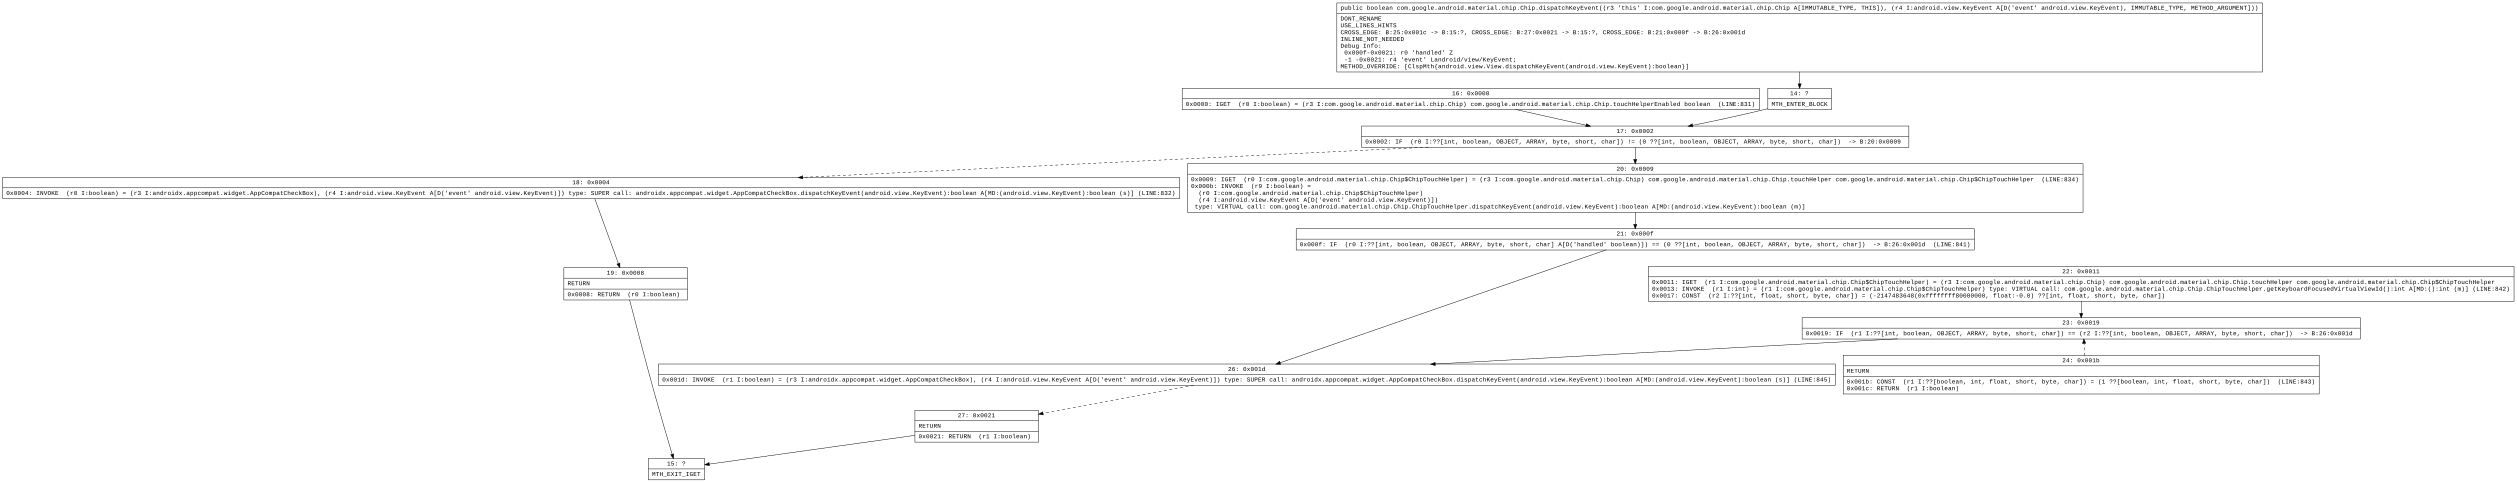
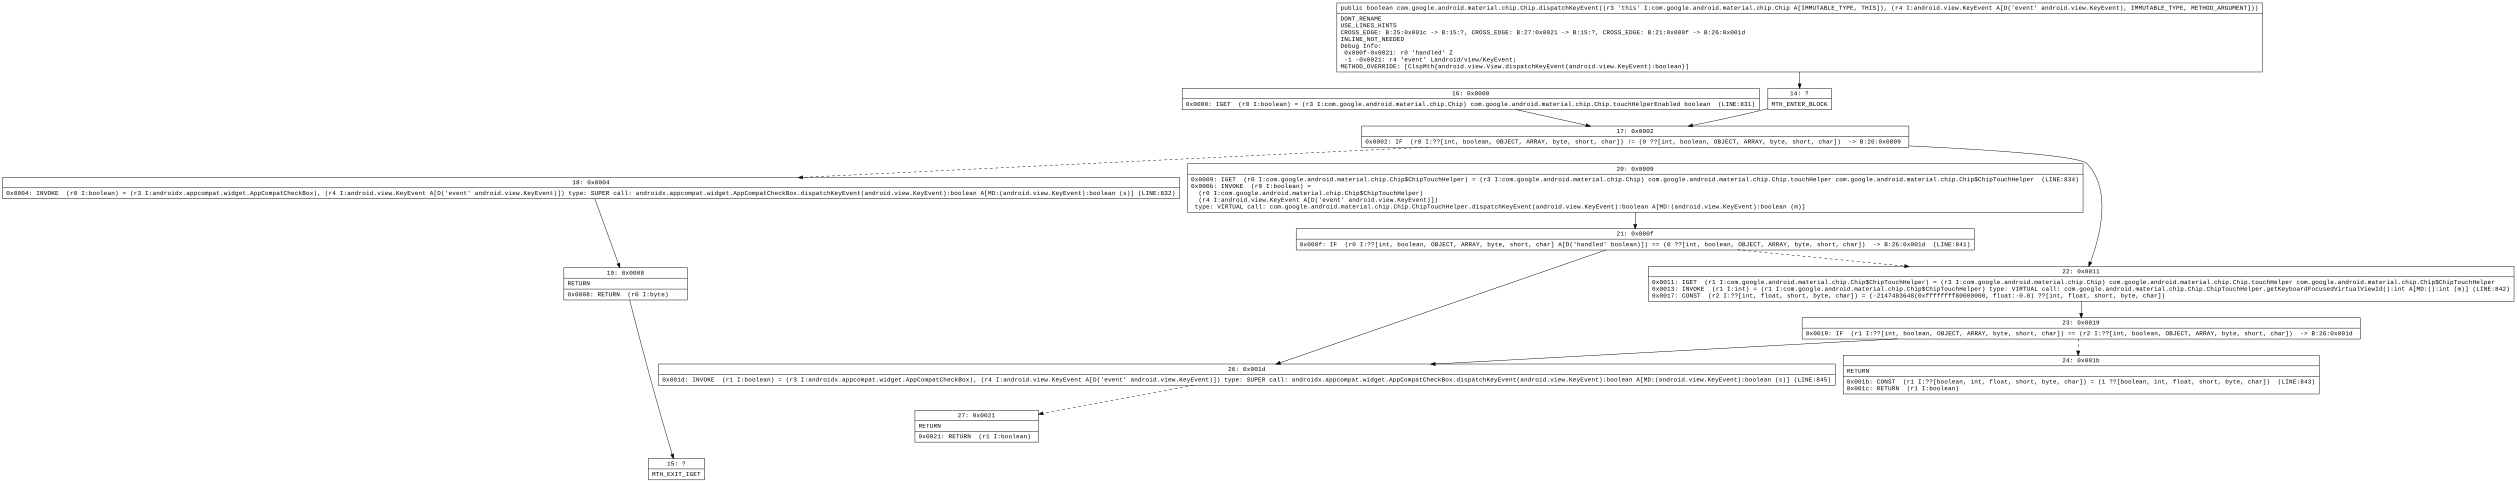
(1635, 153) -> (2050, 156)
none -> (1821, 258)
(626, 294) -> (620, 294)
(2084, 350) -> (2078, 345)
(812, 450) -> none
